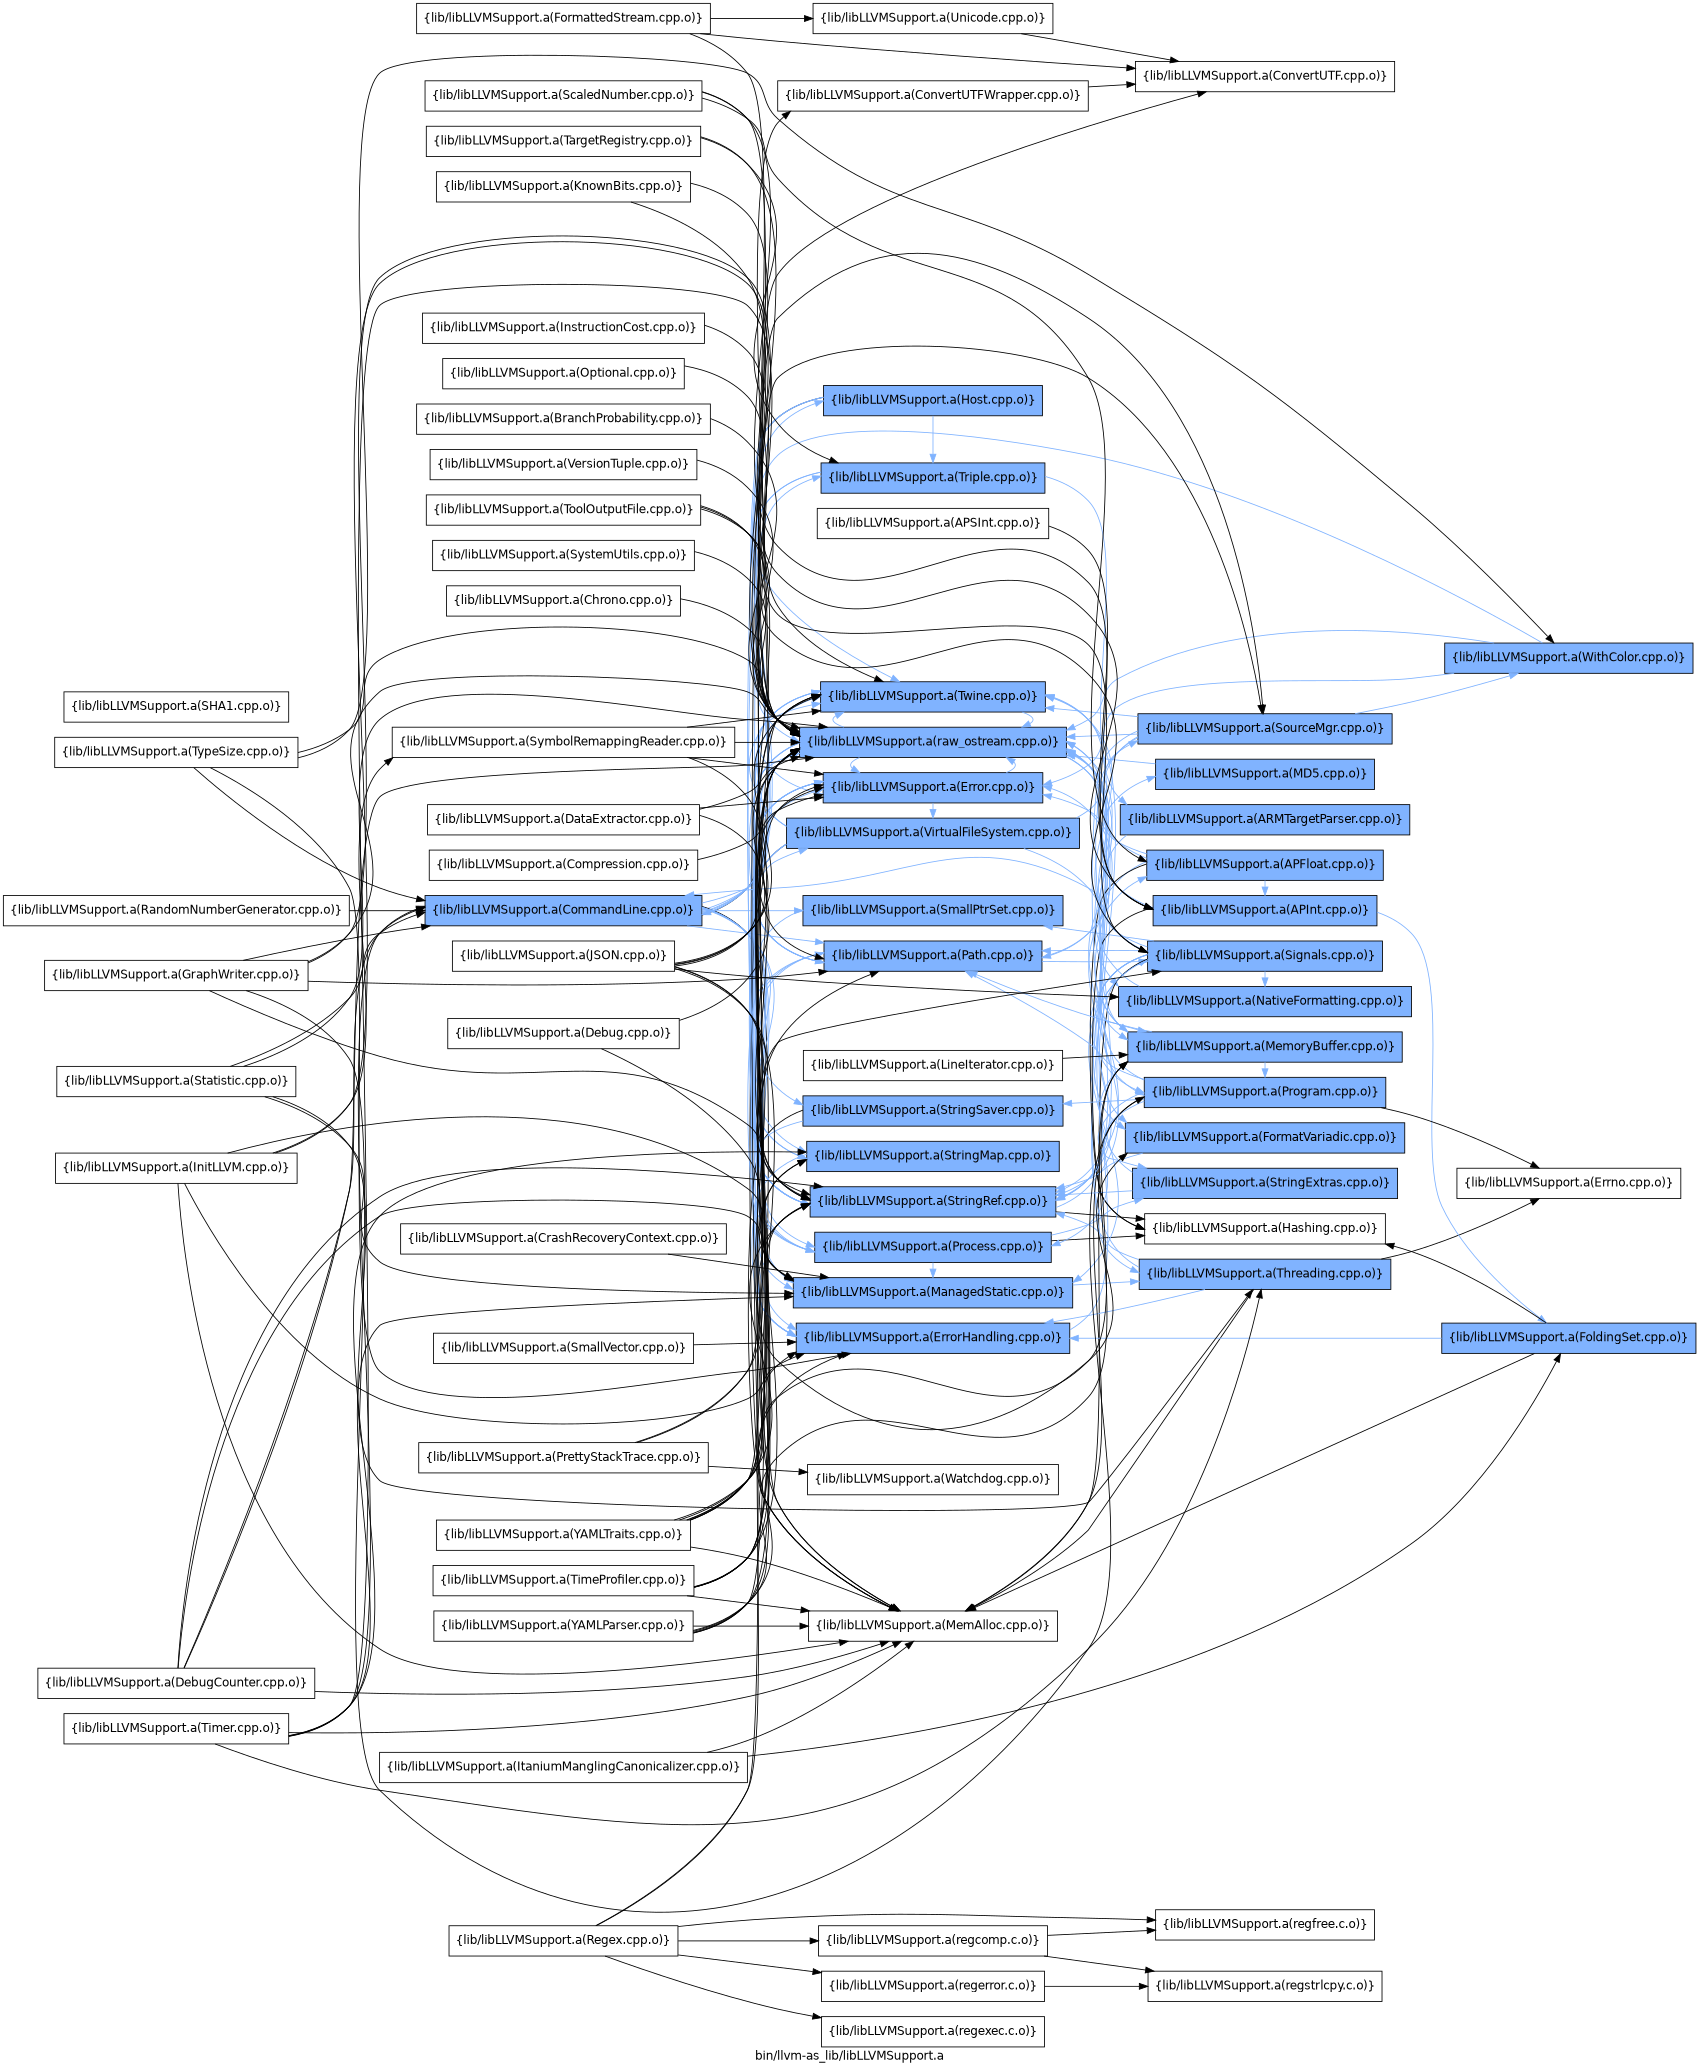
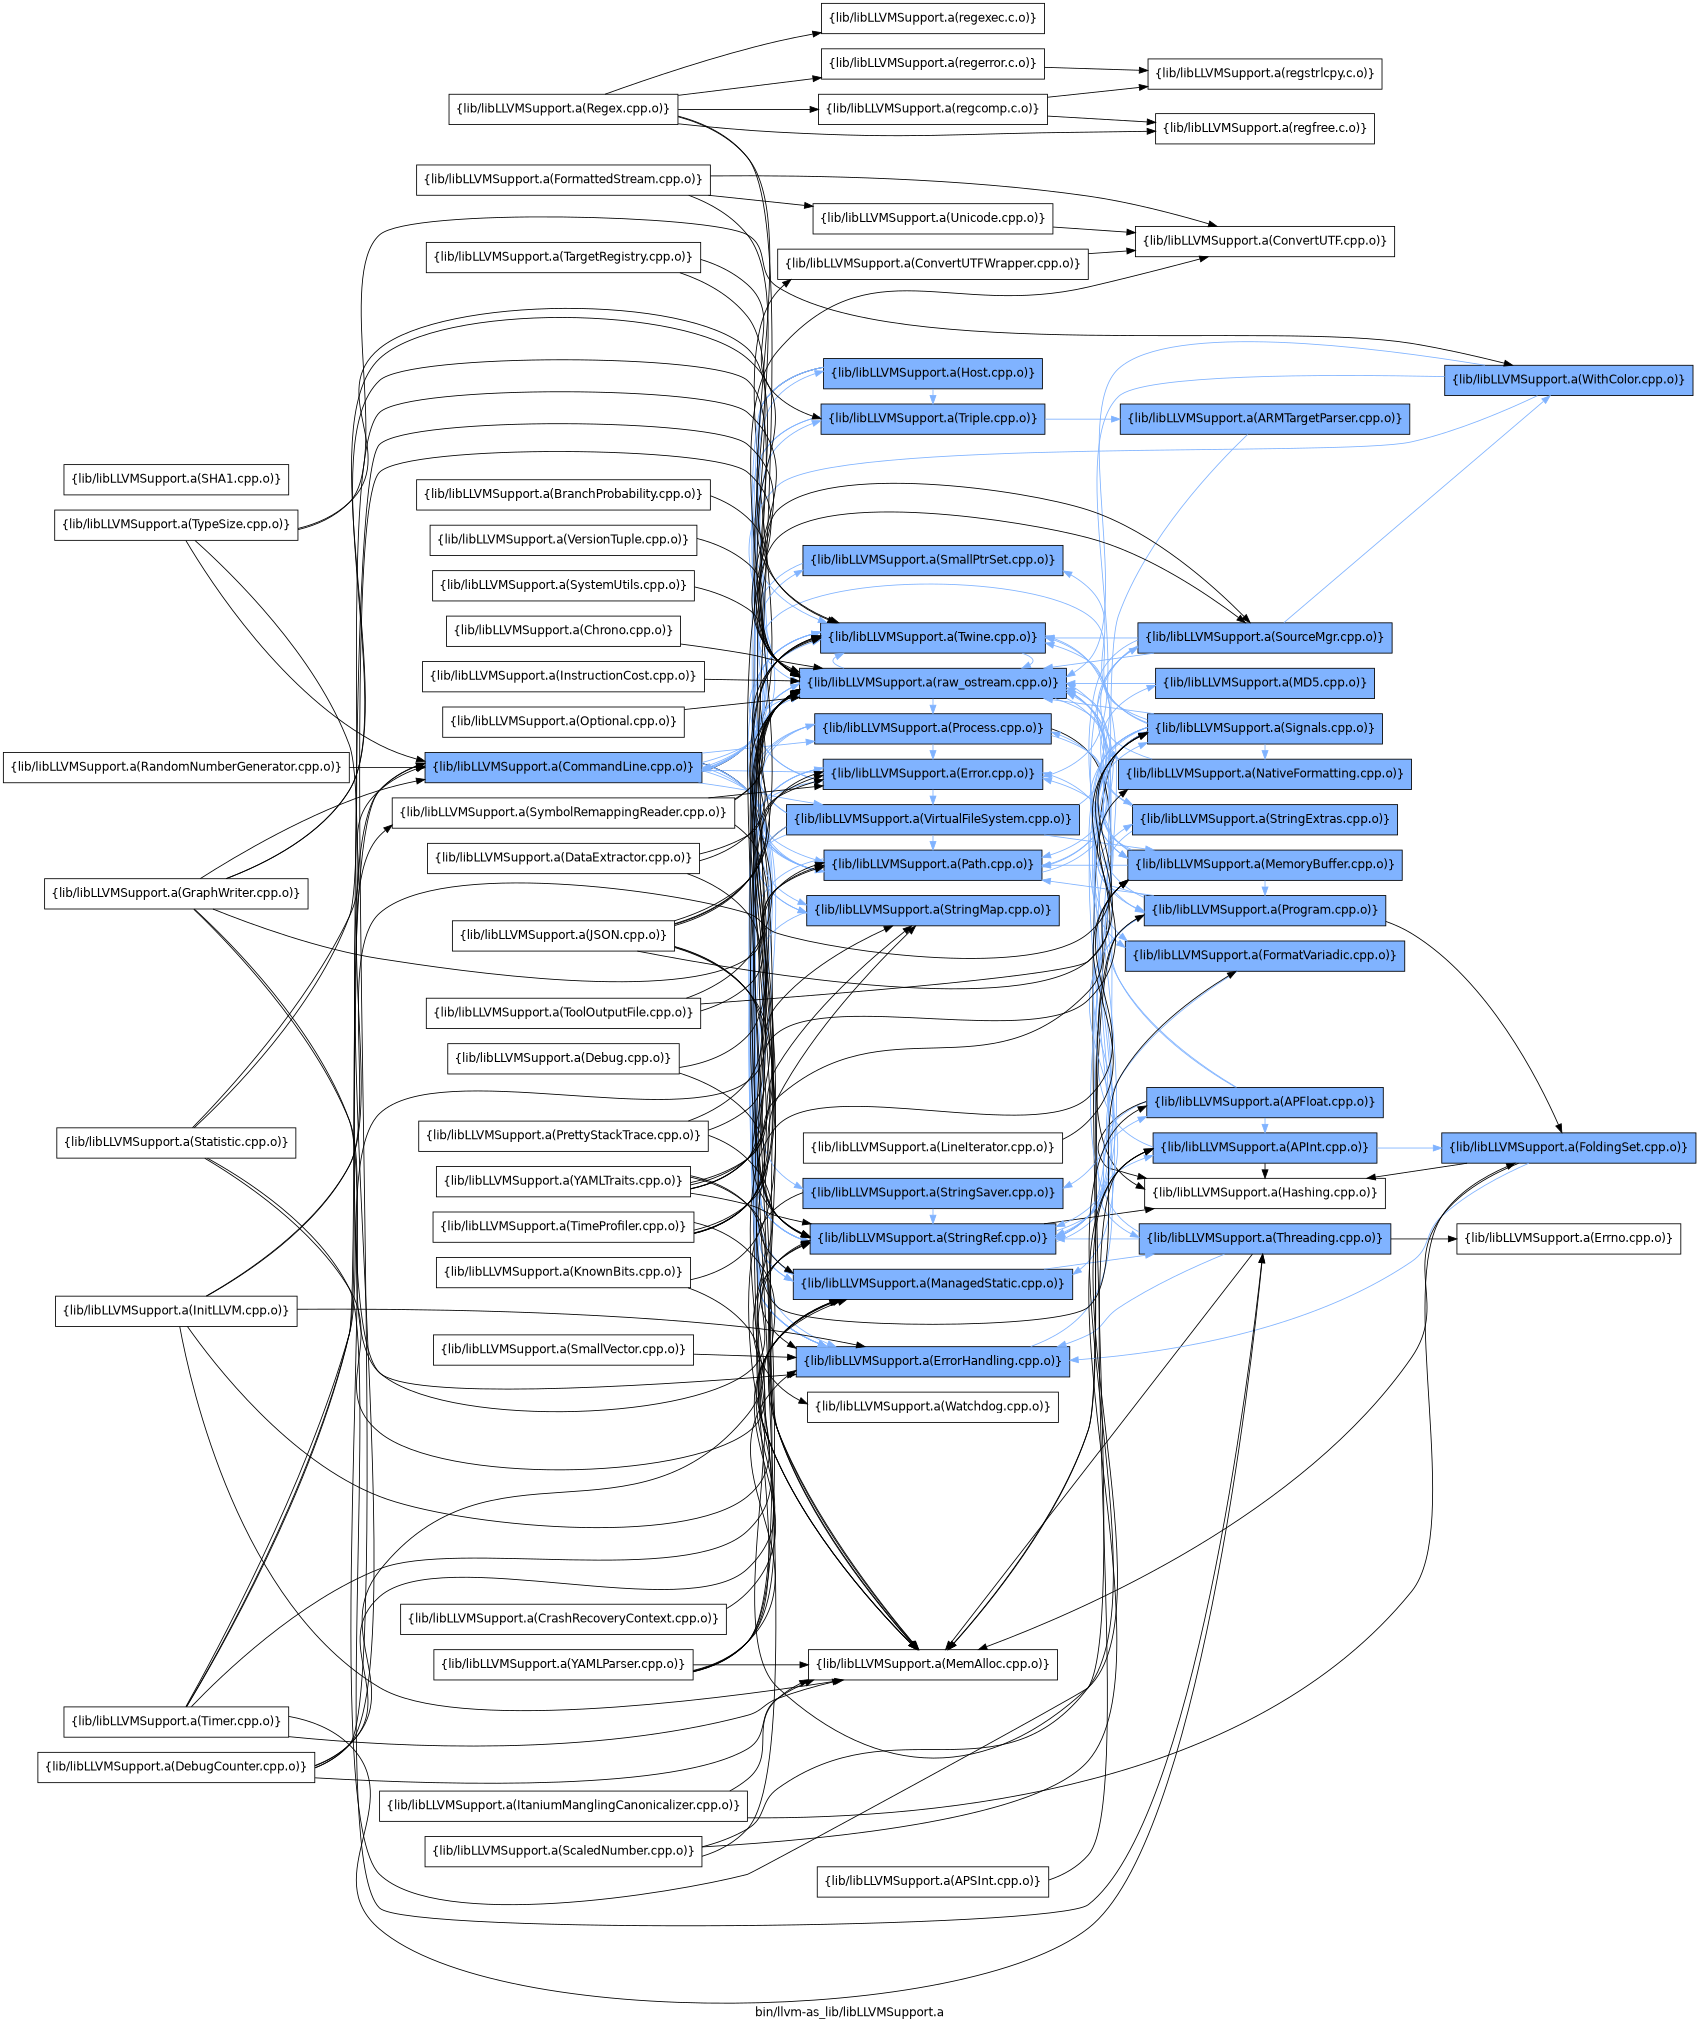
(853, 762) -> none
(563, 865) -> none
(1458, 1131) -> (1490, 1007)
none -> (1102, 1197)
